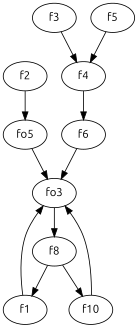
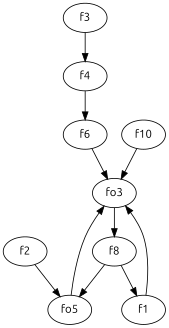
(113, 18) -> none
(70, 277) -> (95, 277)
